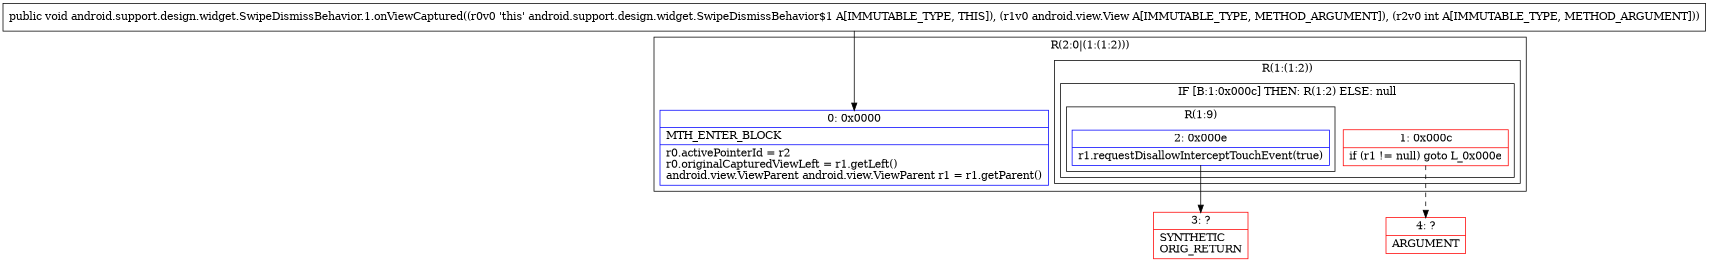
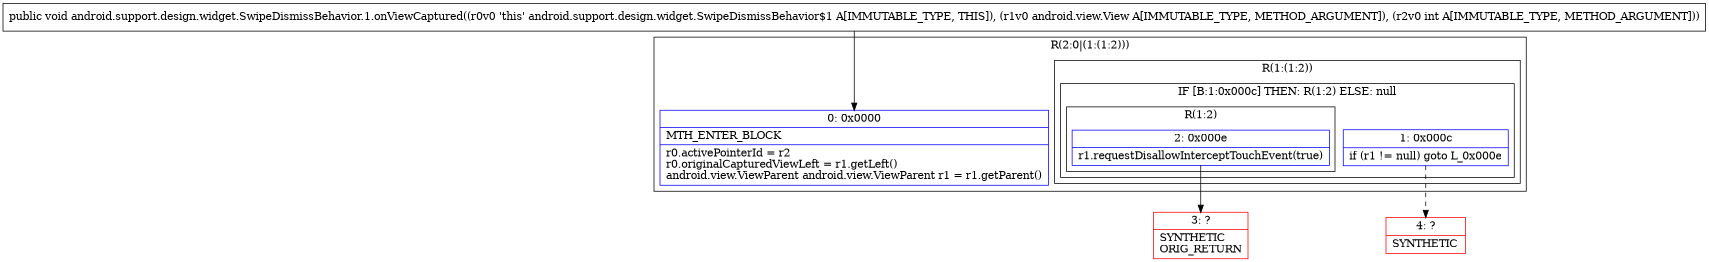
(1201, 116) -> (1201, 116)
(1426, 148) -> (1426, 148)
(1426, 244) -> (1425, 244)
